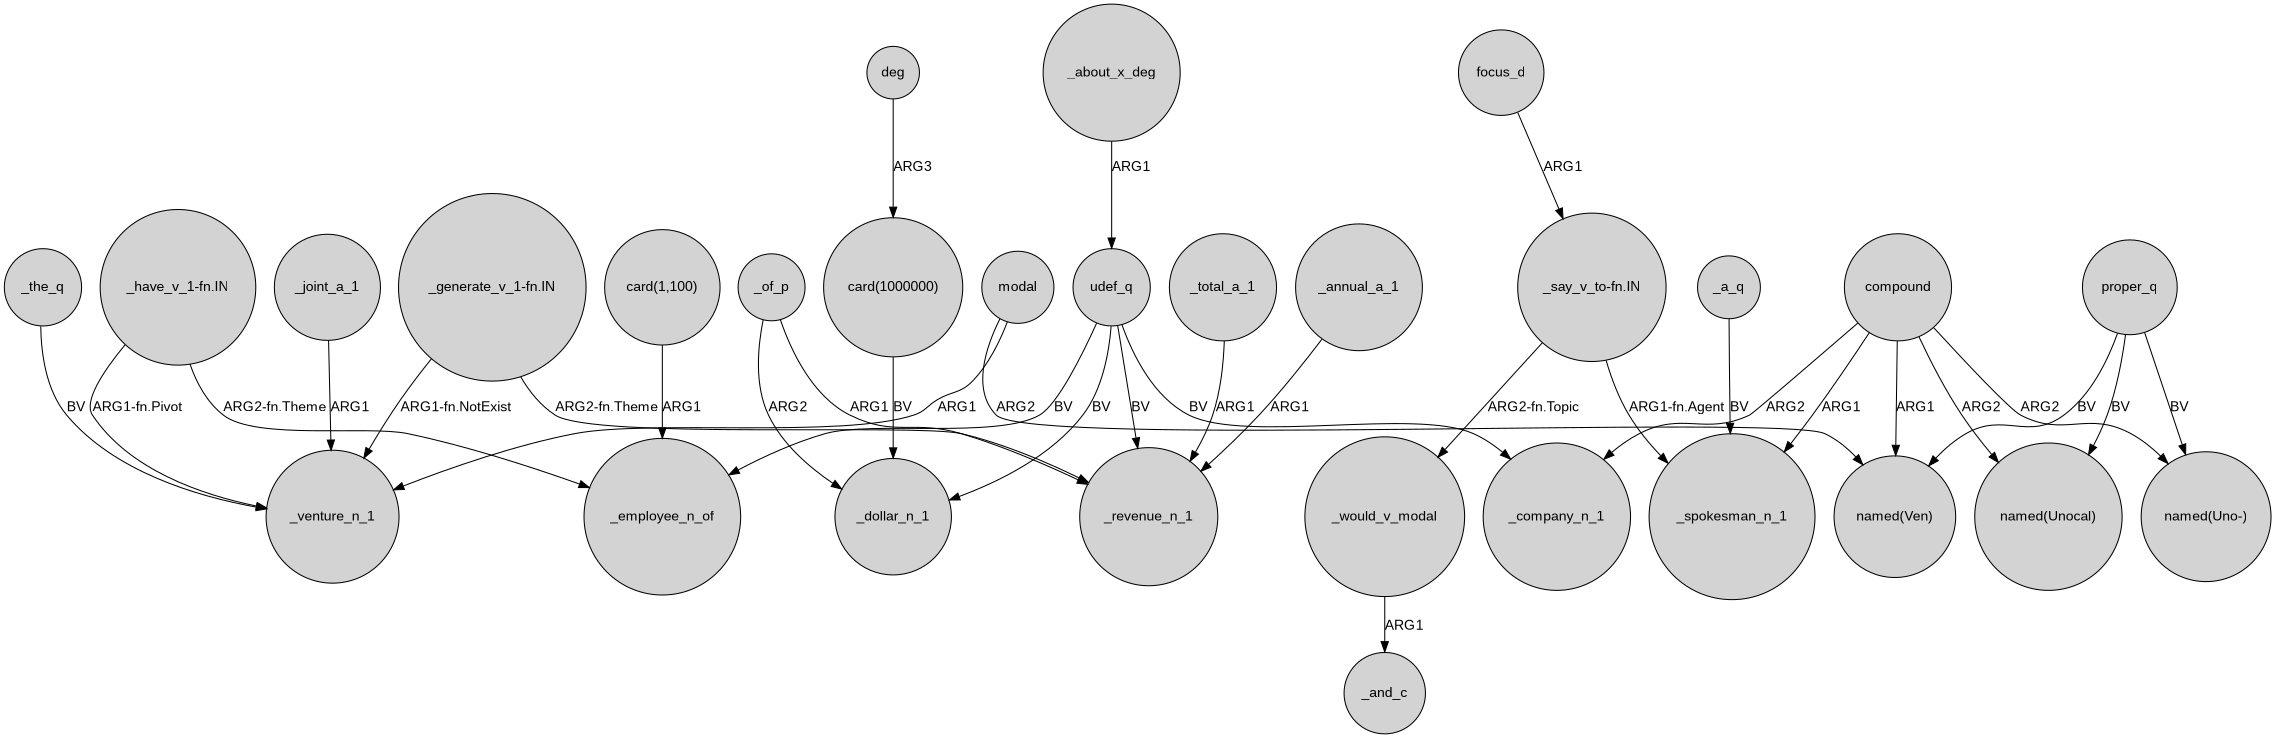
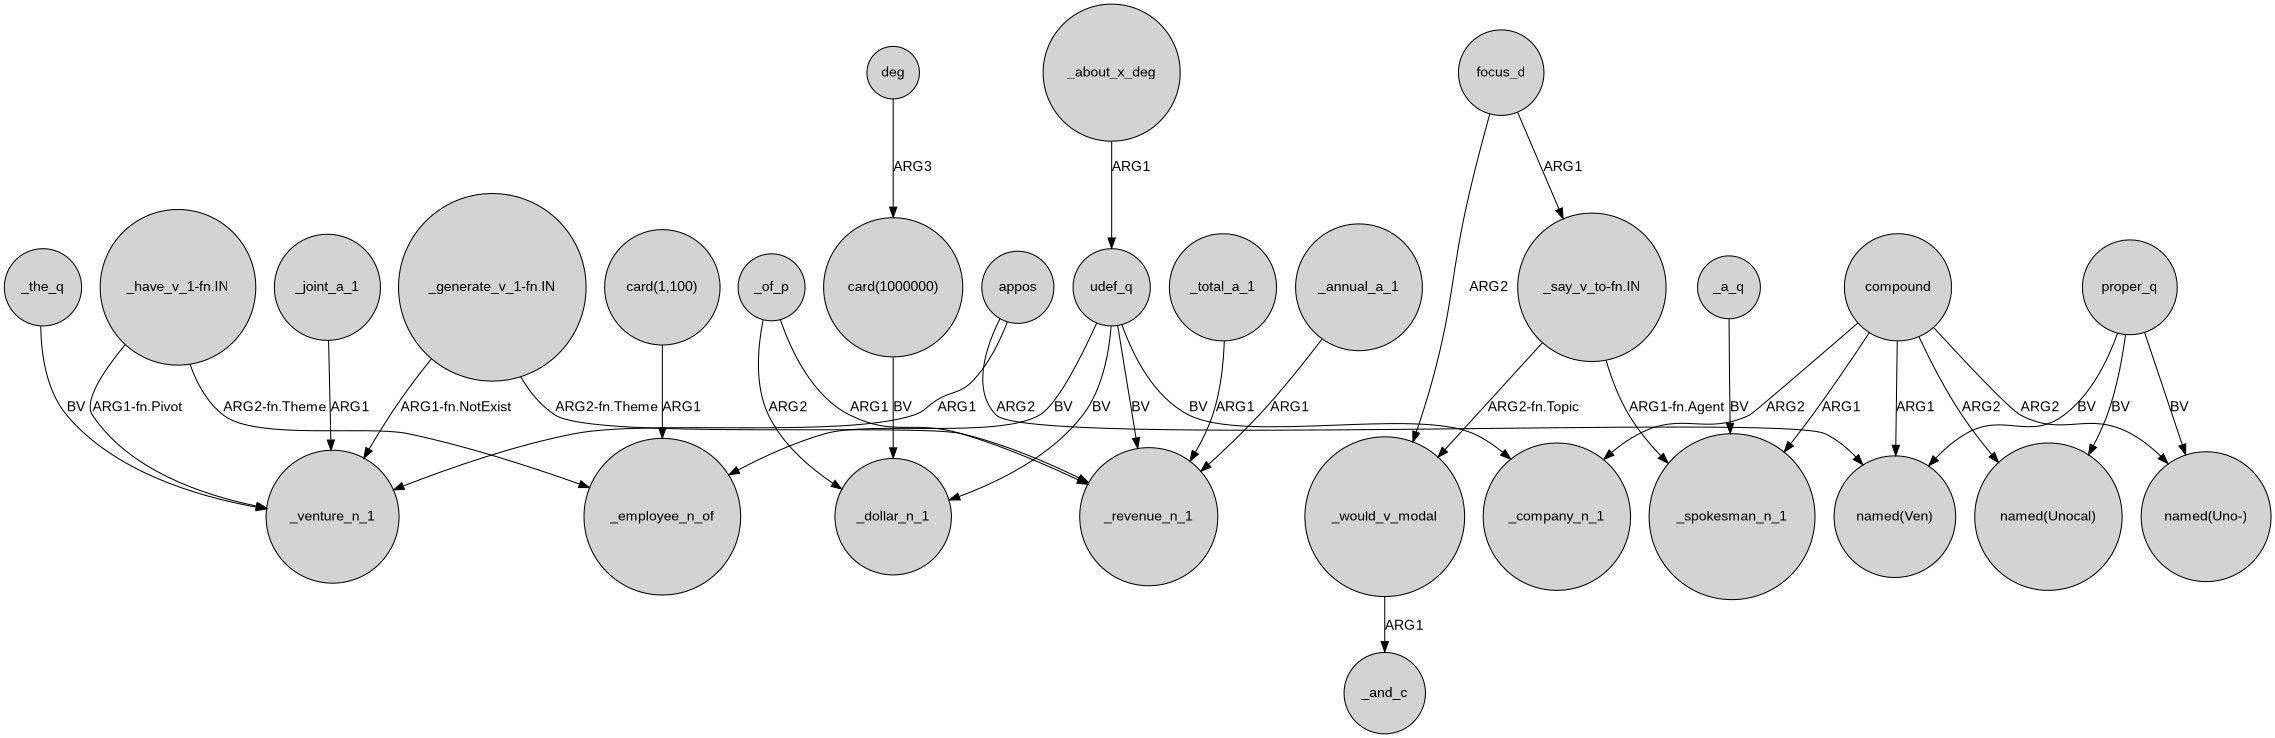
none -> (1454, 273)
(1018, 287) -> (1018, 287)
